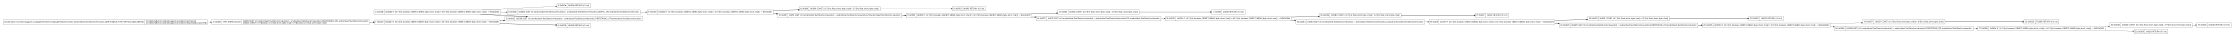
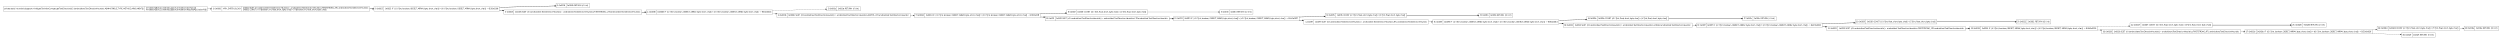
(503, 15) -> (643, 12)
